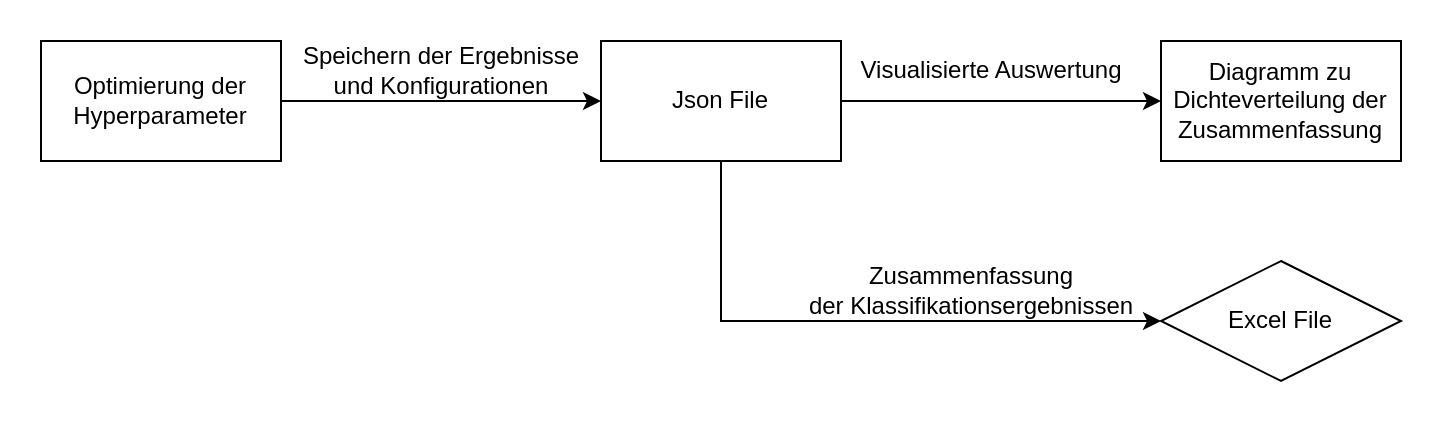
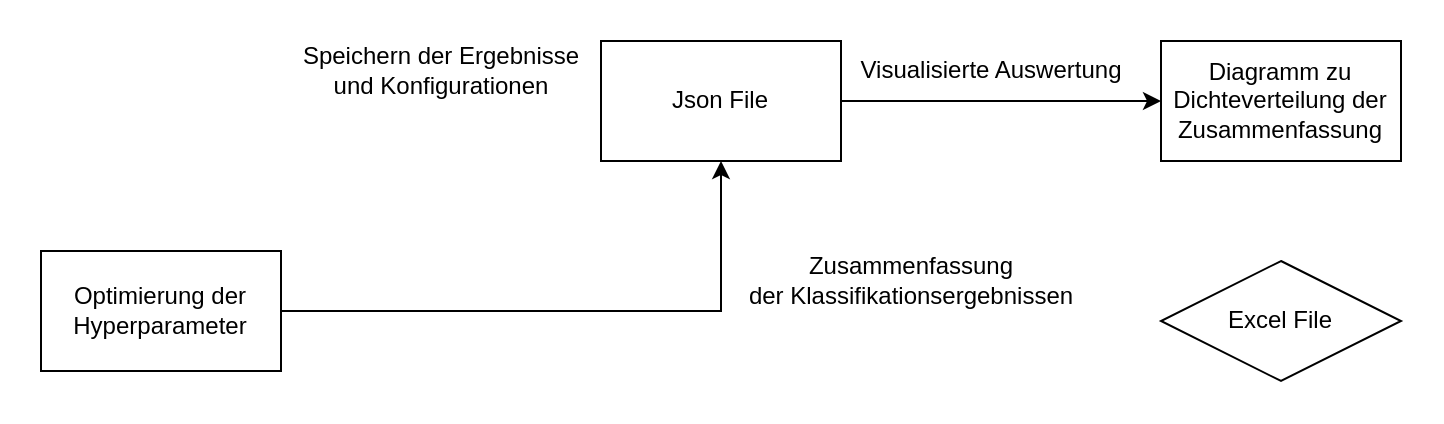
(161, 101) -> (161, 311)
(971, 291) -> (911, 281)
(931, 321) -> none
